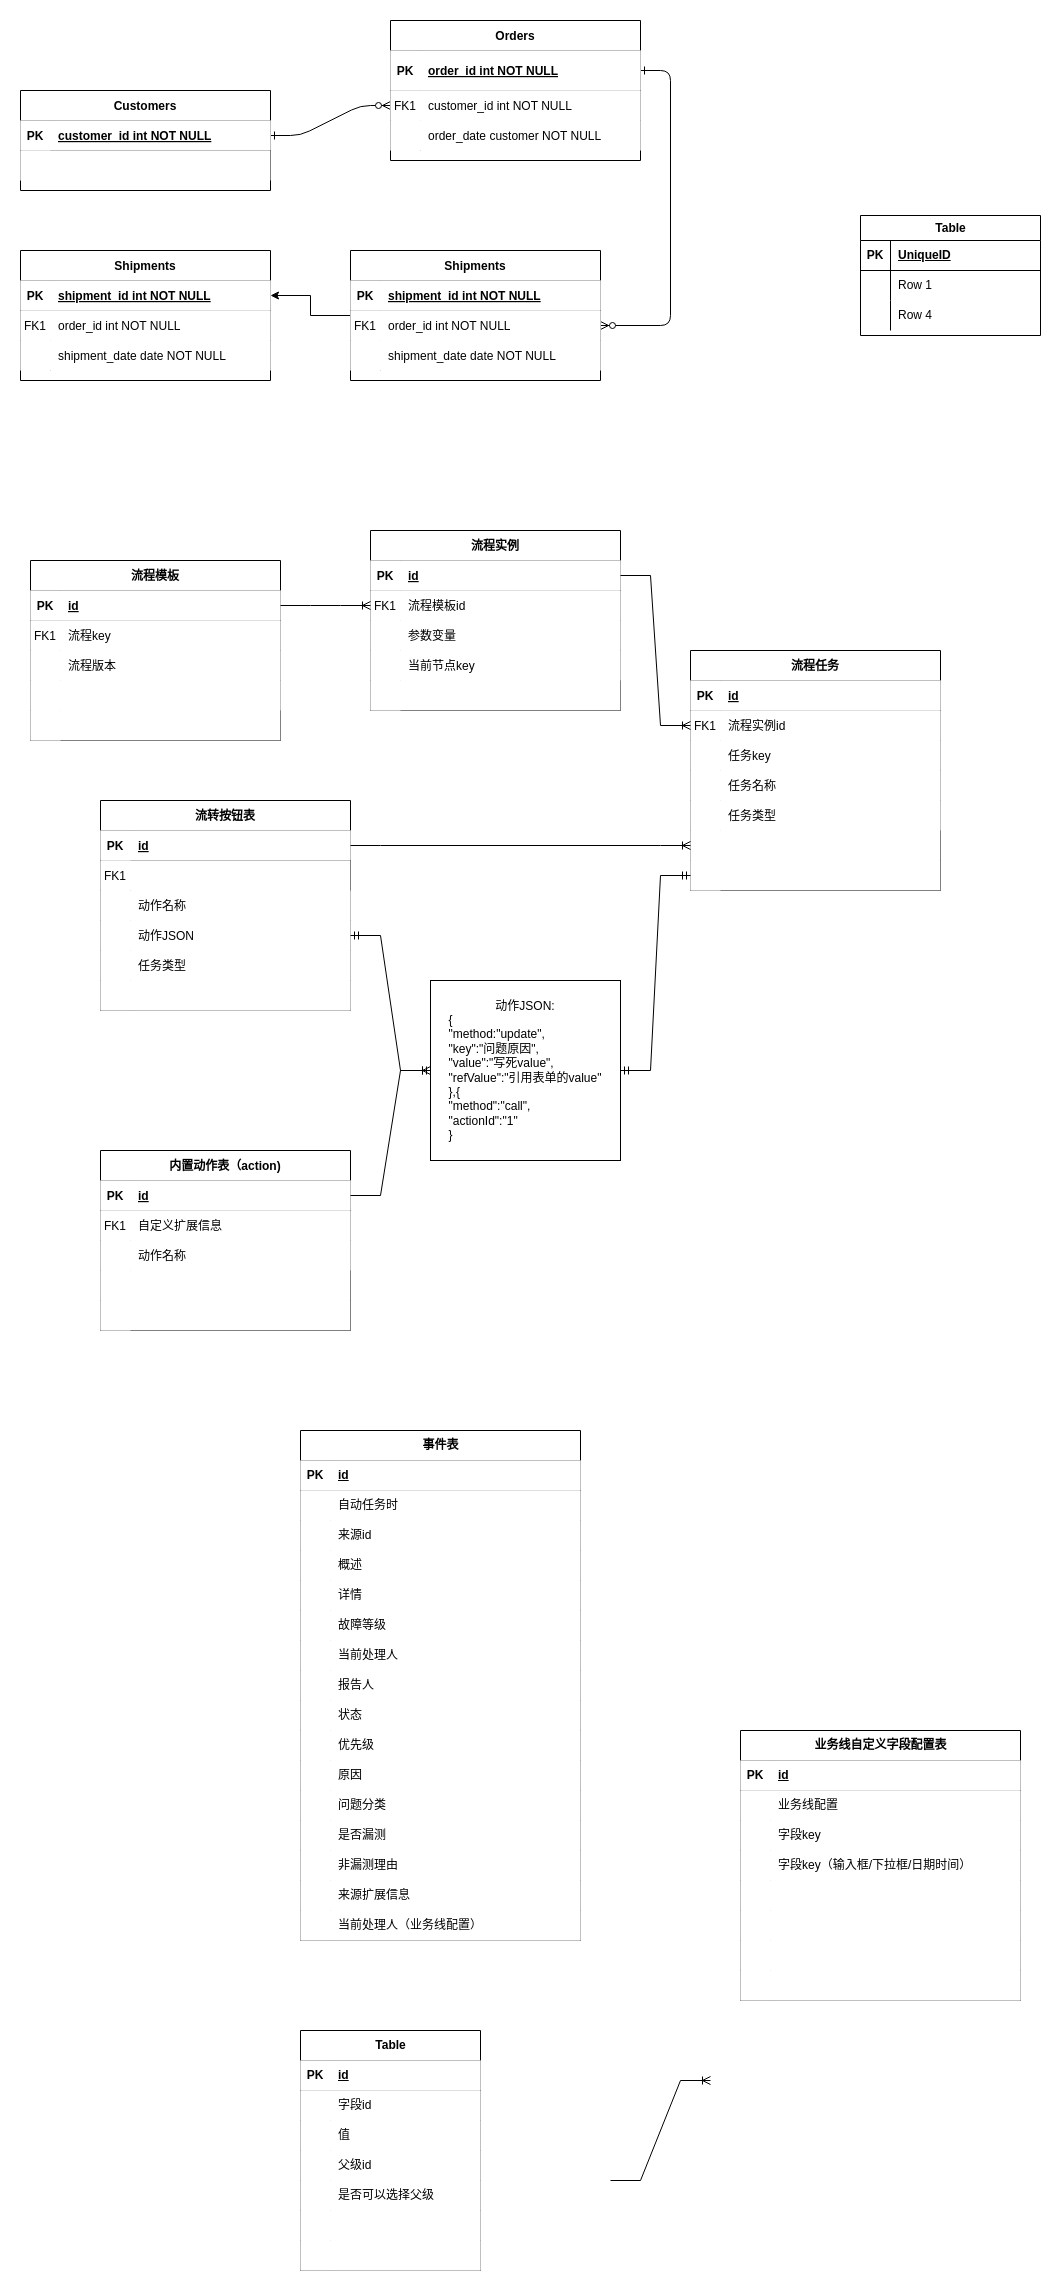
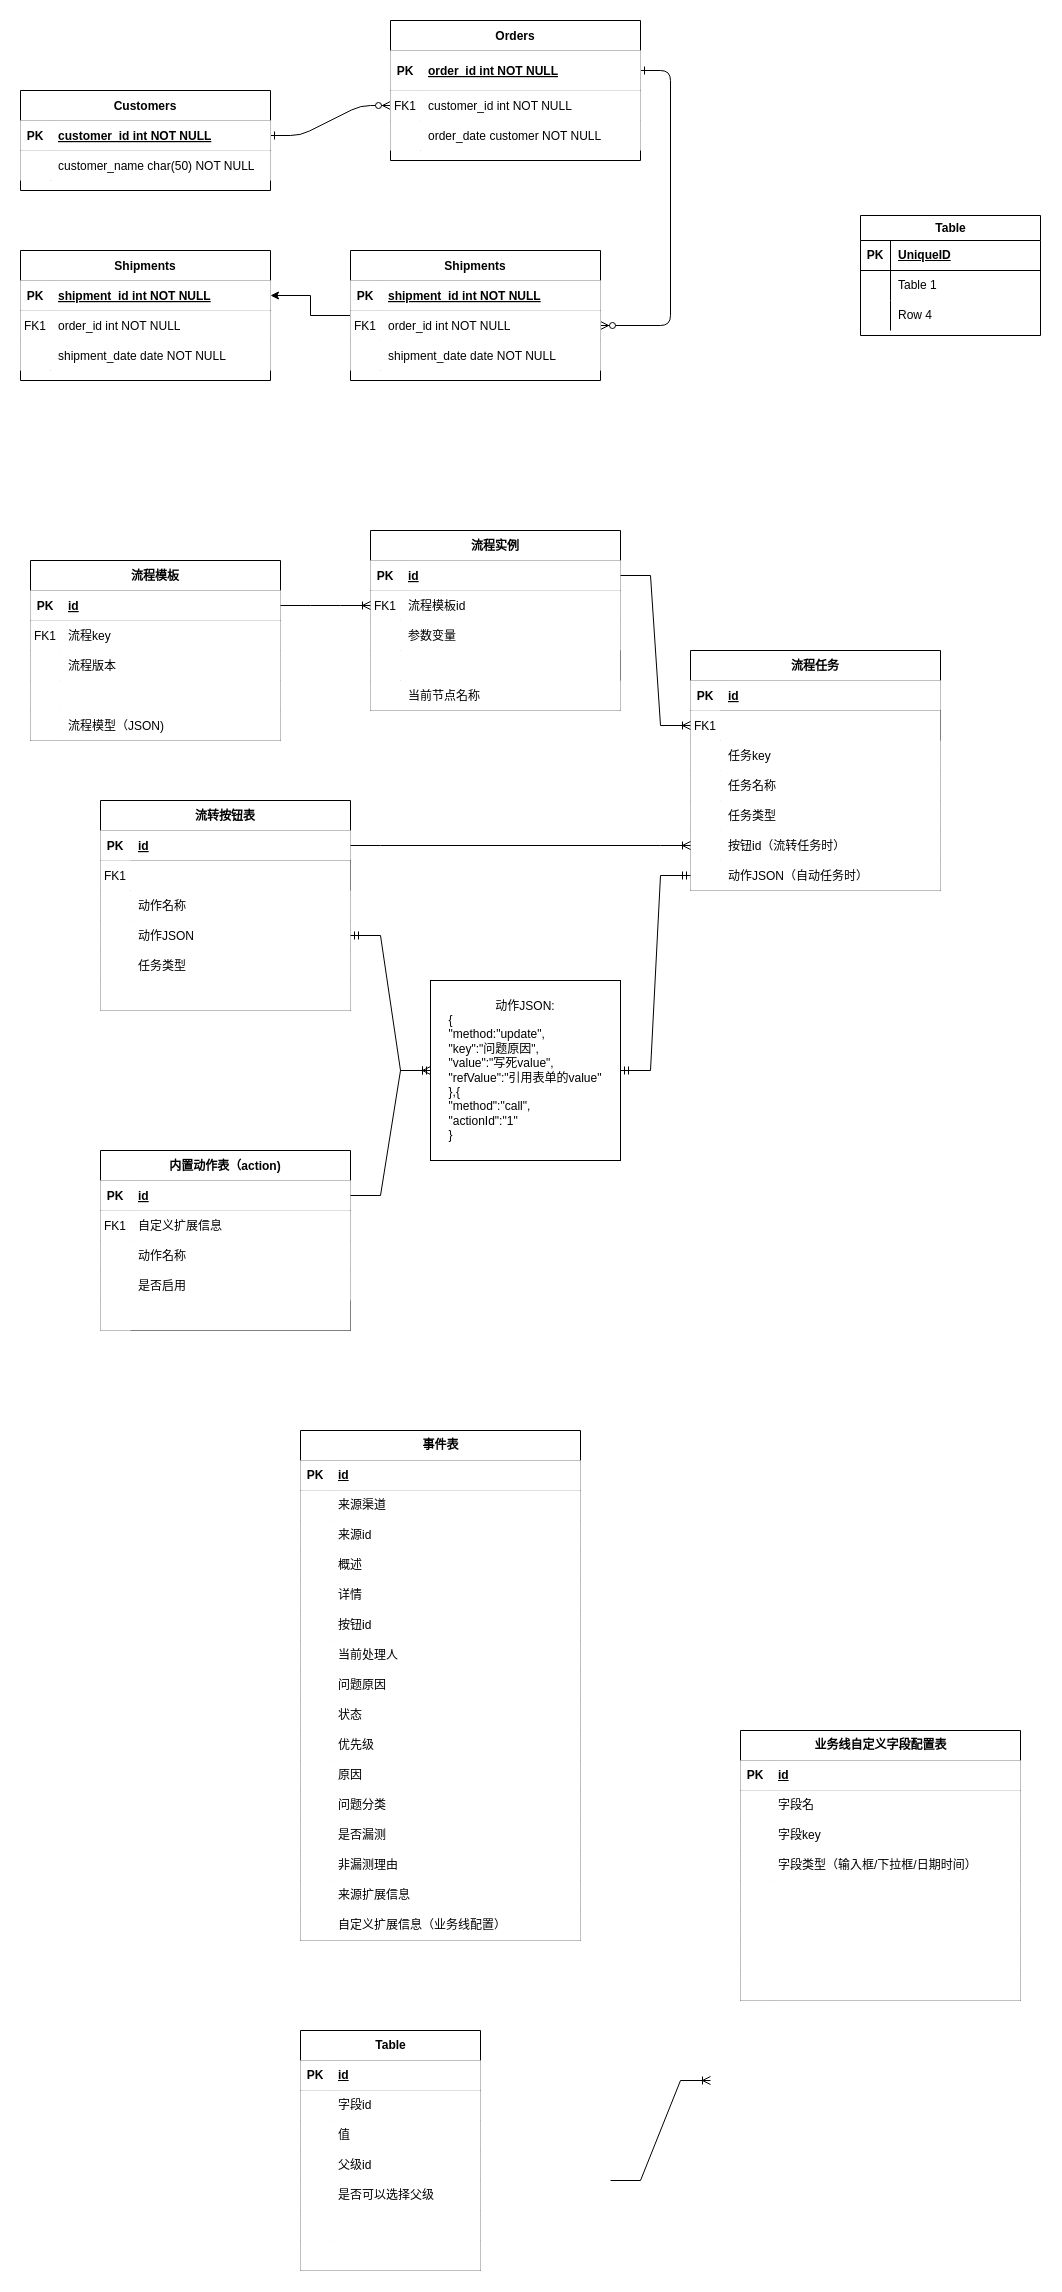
none -> (161, 166)
(914, 286) -> (919, 286)
(511, 666) -> none
none -> (511, 696)
none -> (171, 726)
(831, 726) -> none
none -> (831, 846)
none -> (831, 876)
none -> (241, 1286)
(369, 1506) -> (363, 1506)
(363, 1626) -> (356, 1626)
(357, 1686) -> (363, 1686)
(809, 1806) -> (797, 1806)
(879, 1866) -> (881, 1866)
(411, 1926) -> (423, 1926)
